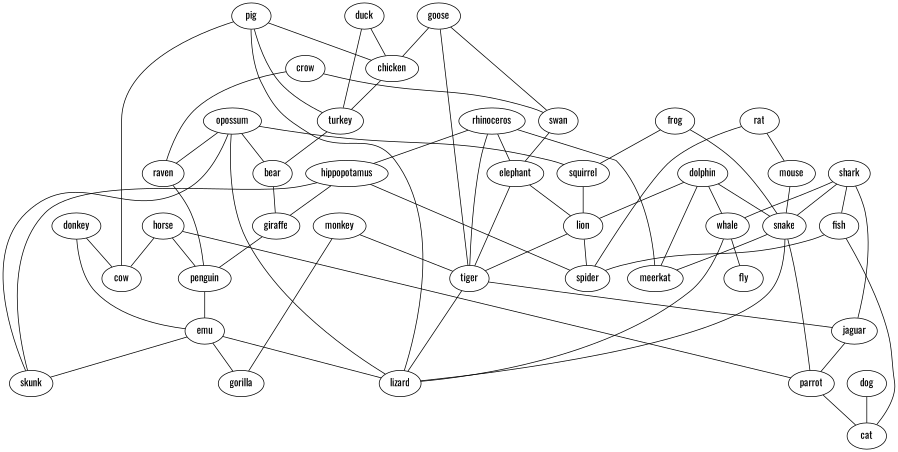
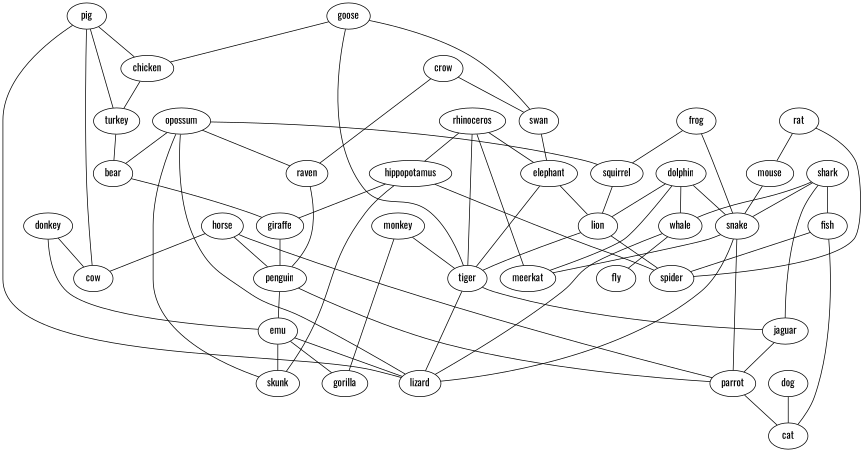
(364, 16) -> none
none -> (499, 356)
